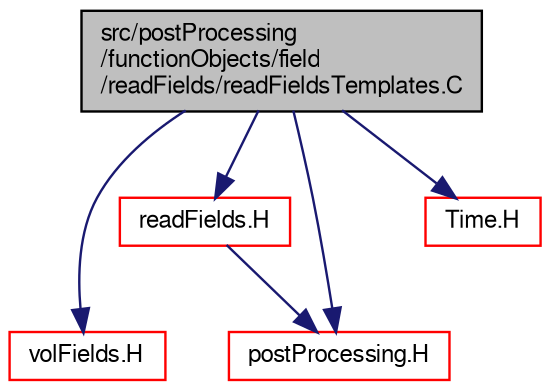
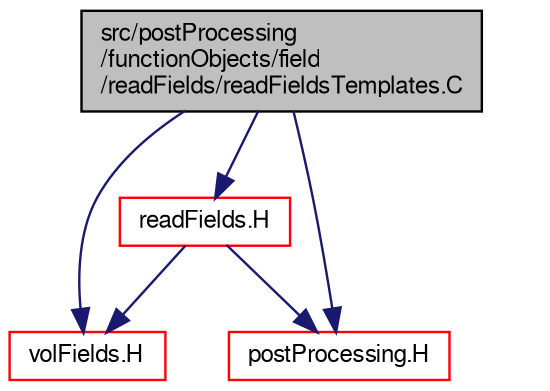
(483, 222) -> none
none -> (154, 280)
